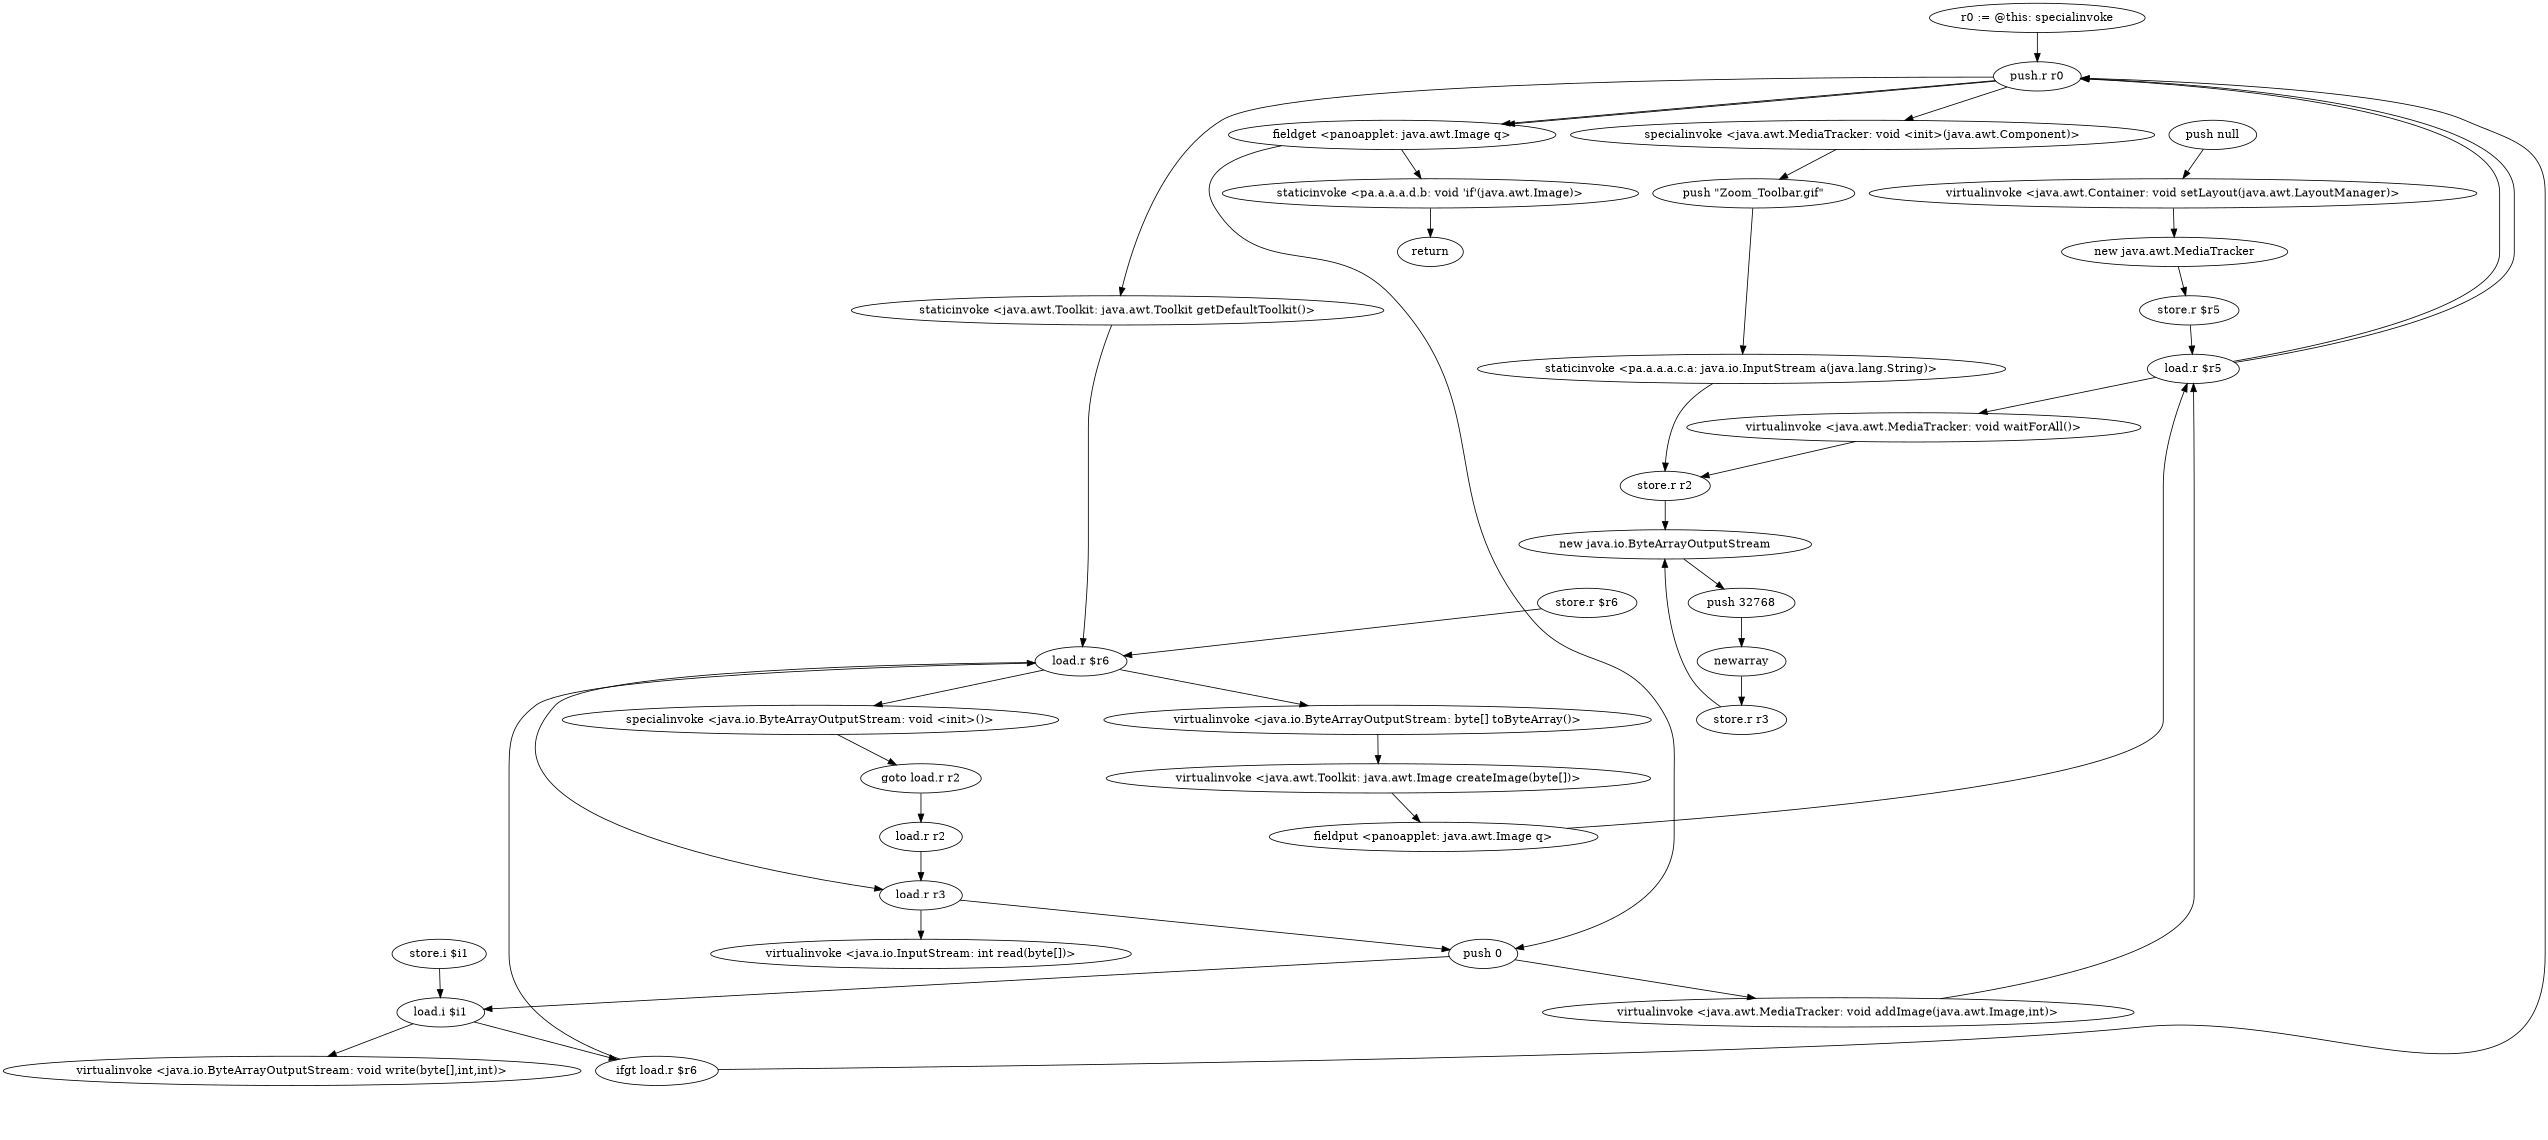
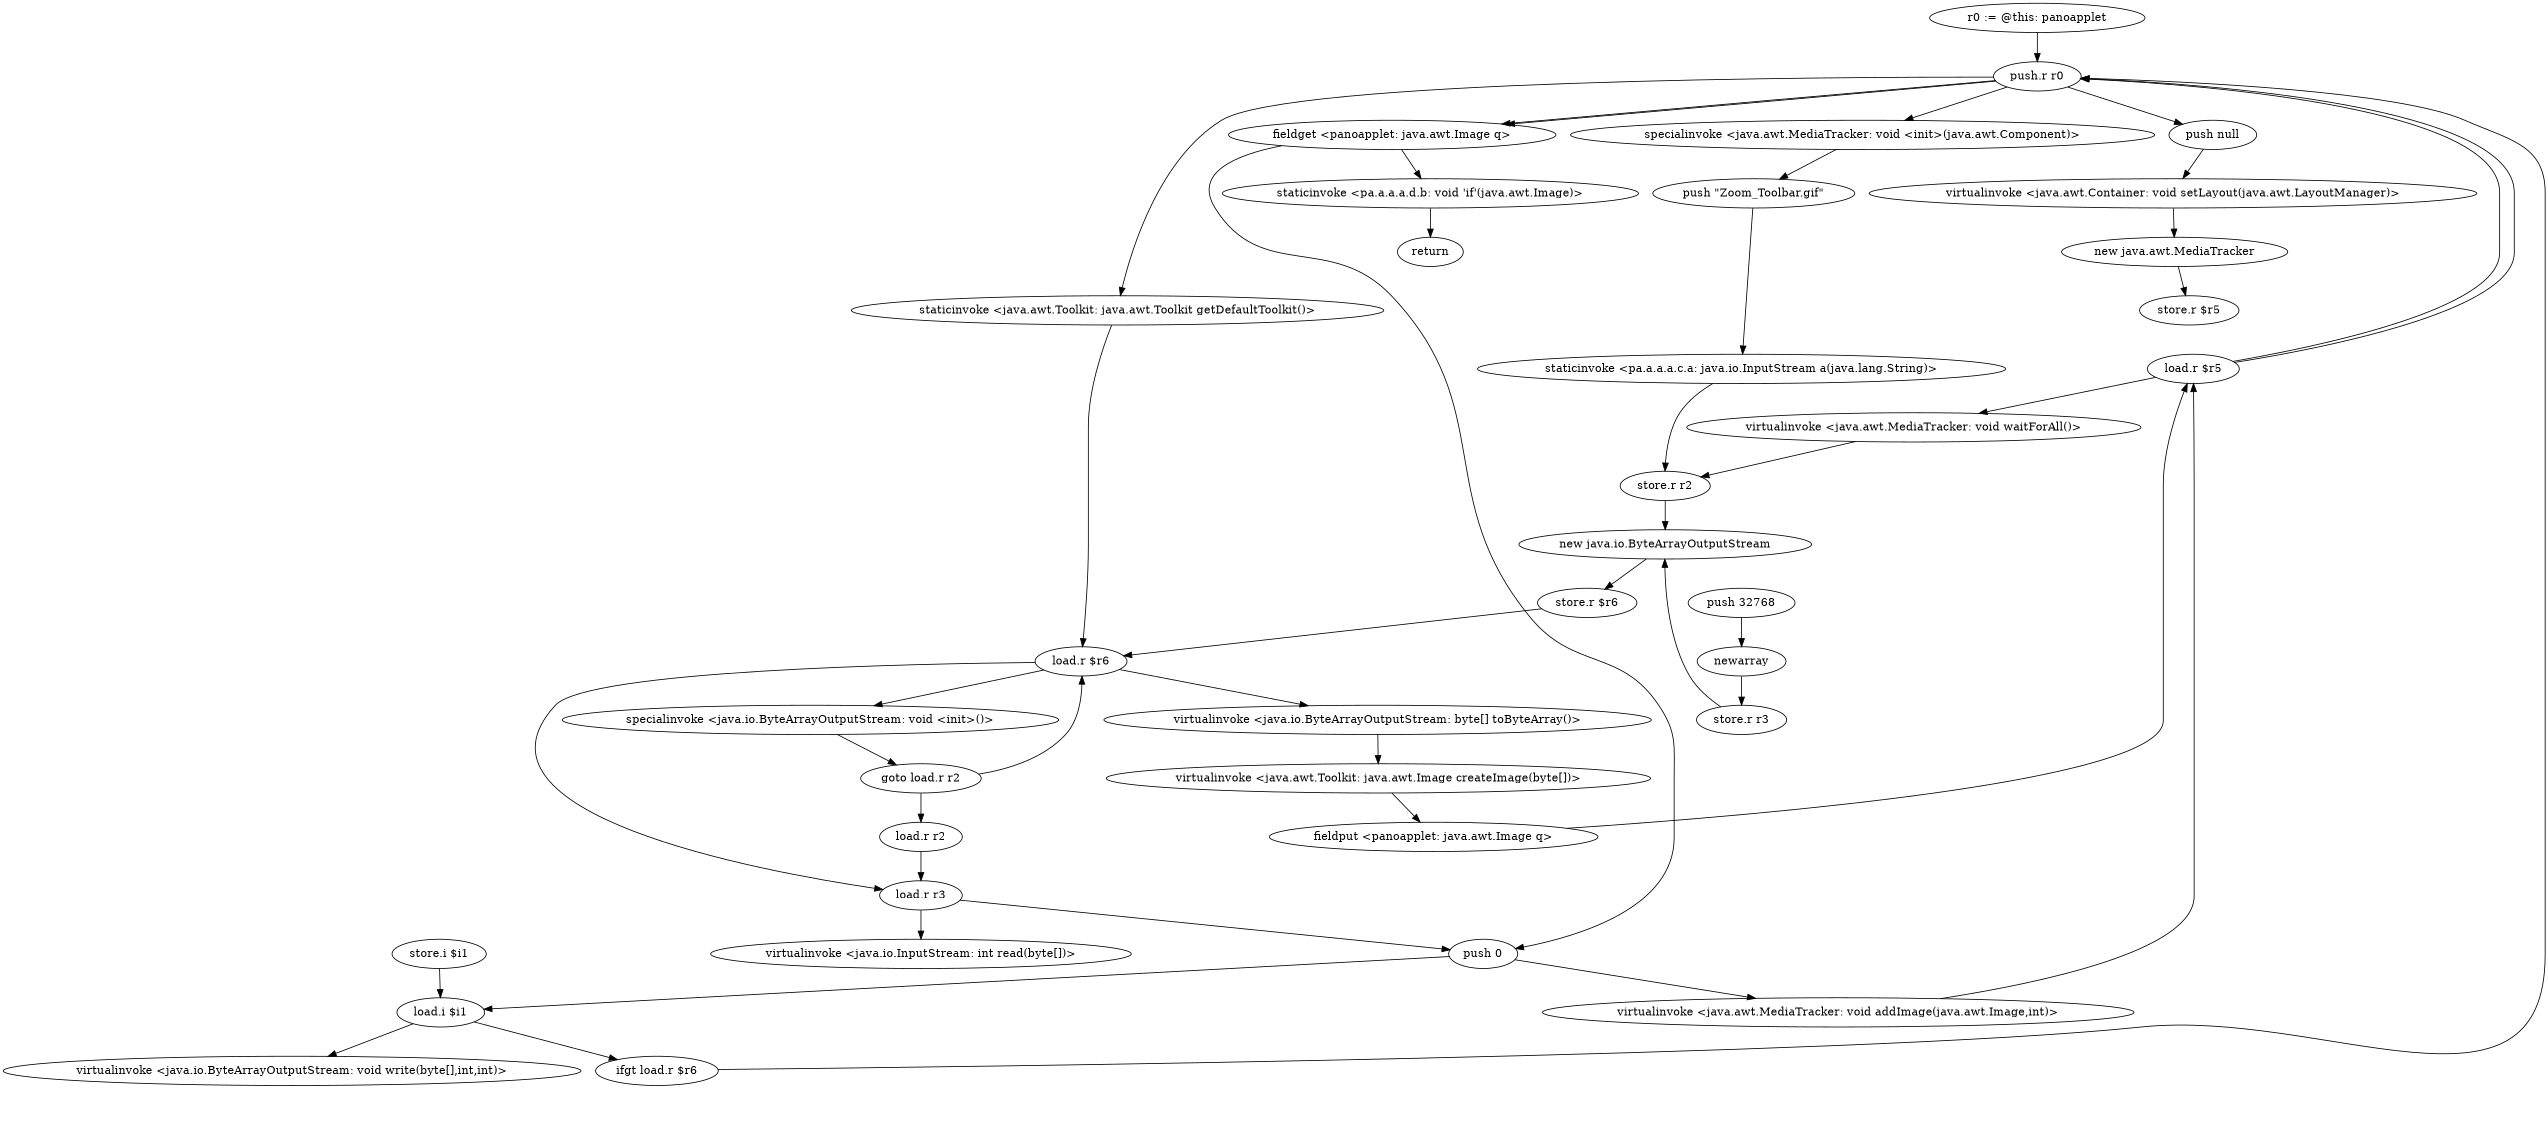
(2037, 18) -> (2037, 18)
none -> (2121, 104)
(2191, 336) -> none
(1701, 572) -> (1629, 572)
(549, 700) -> (1049, 748)
